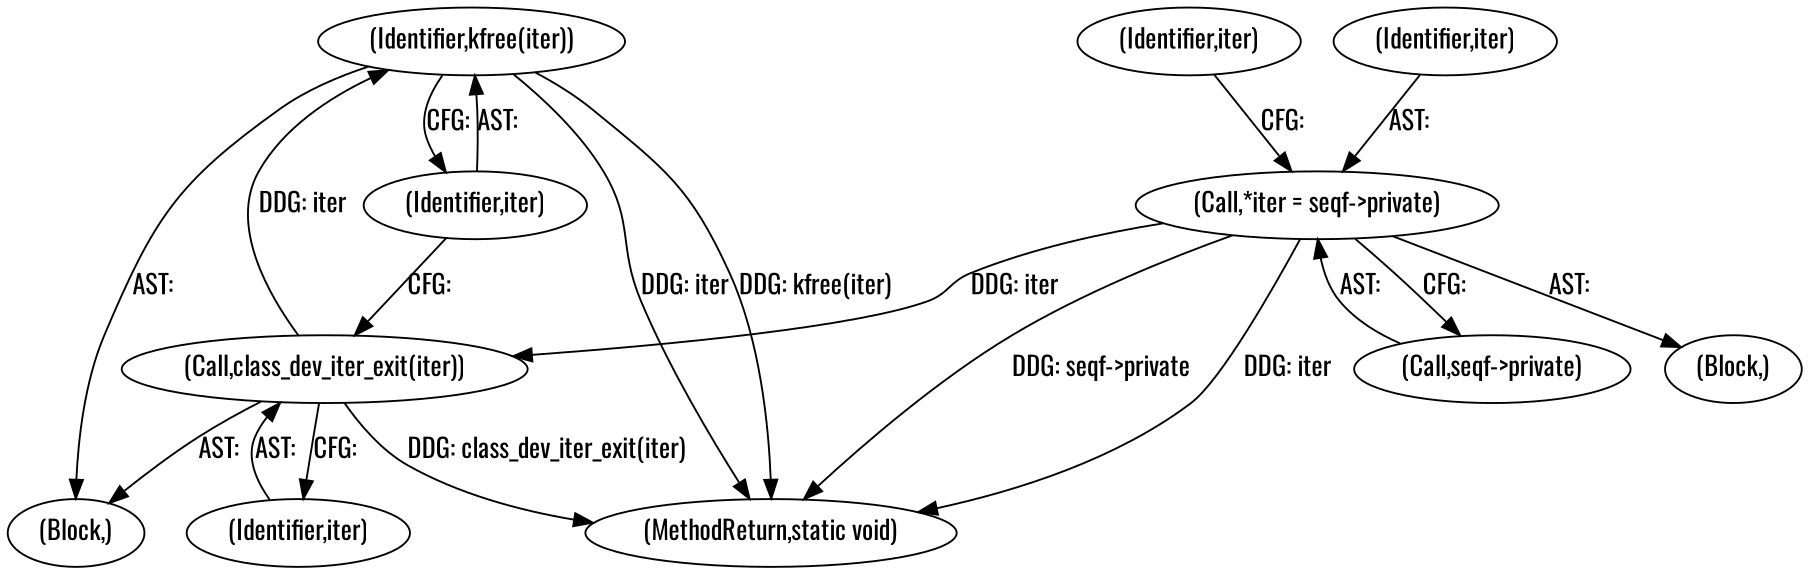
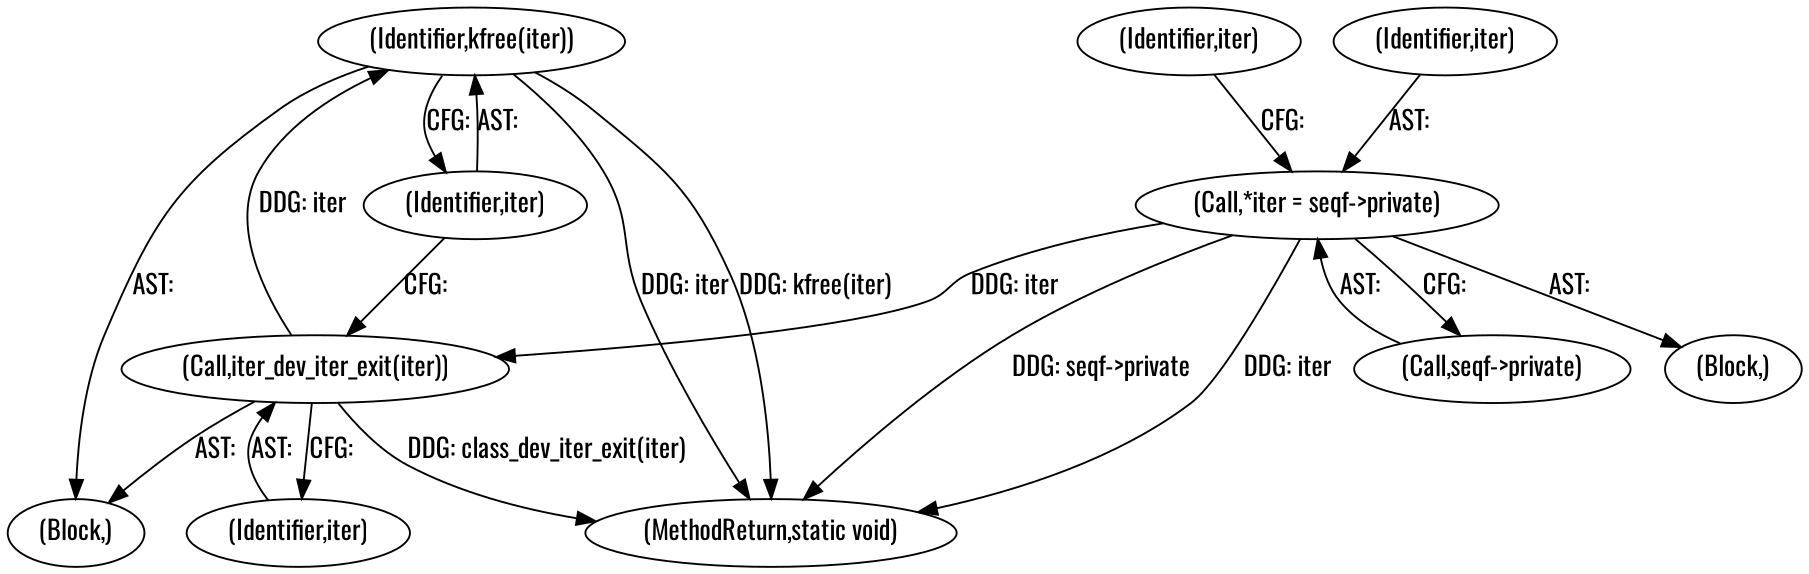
(325, 369) -> (315, 369)
